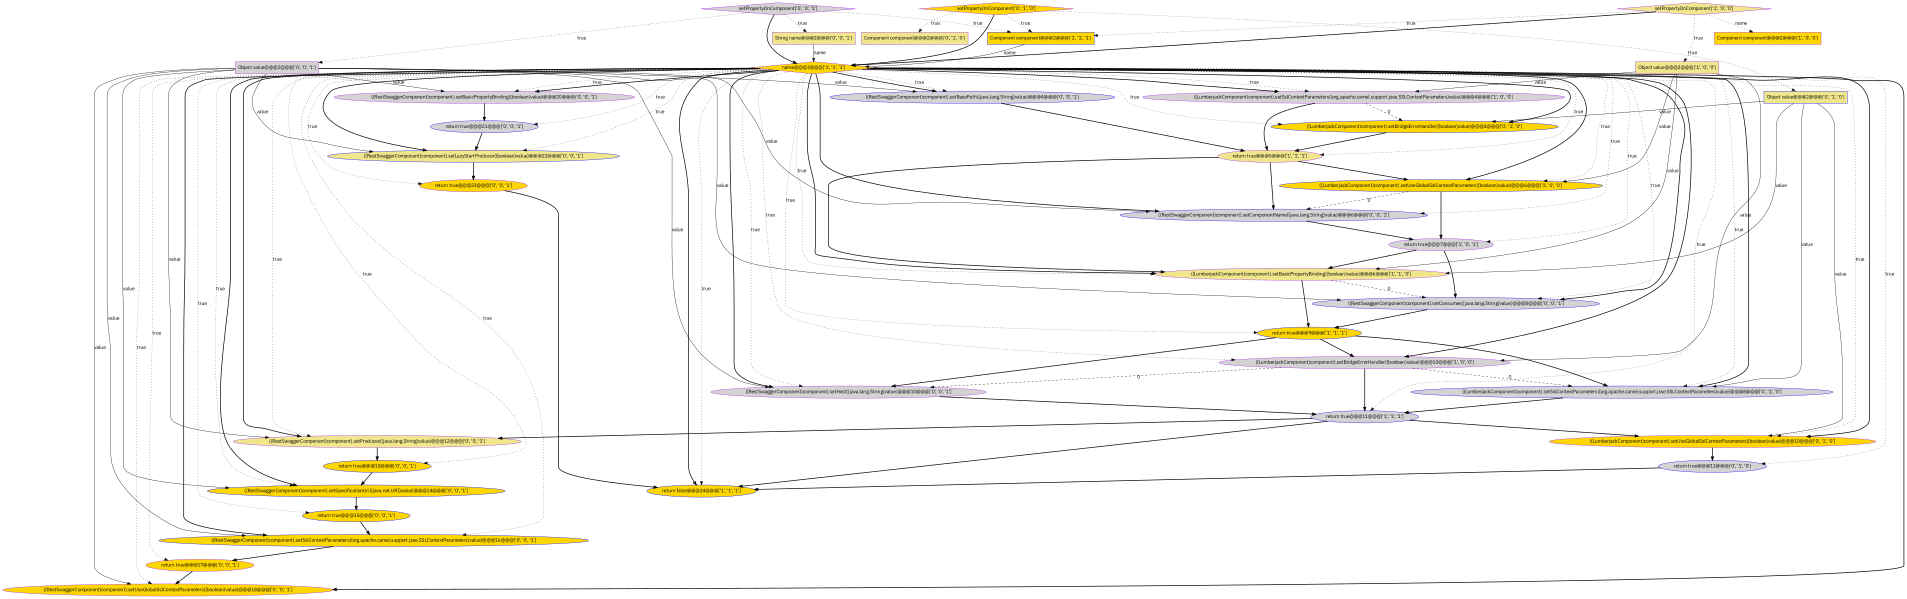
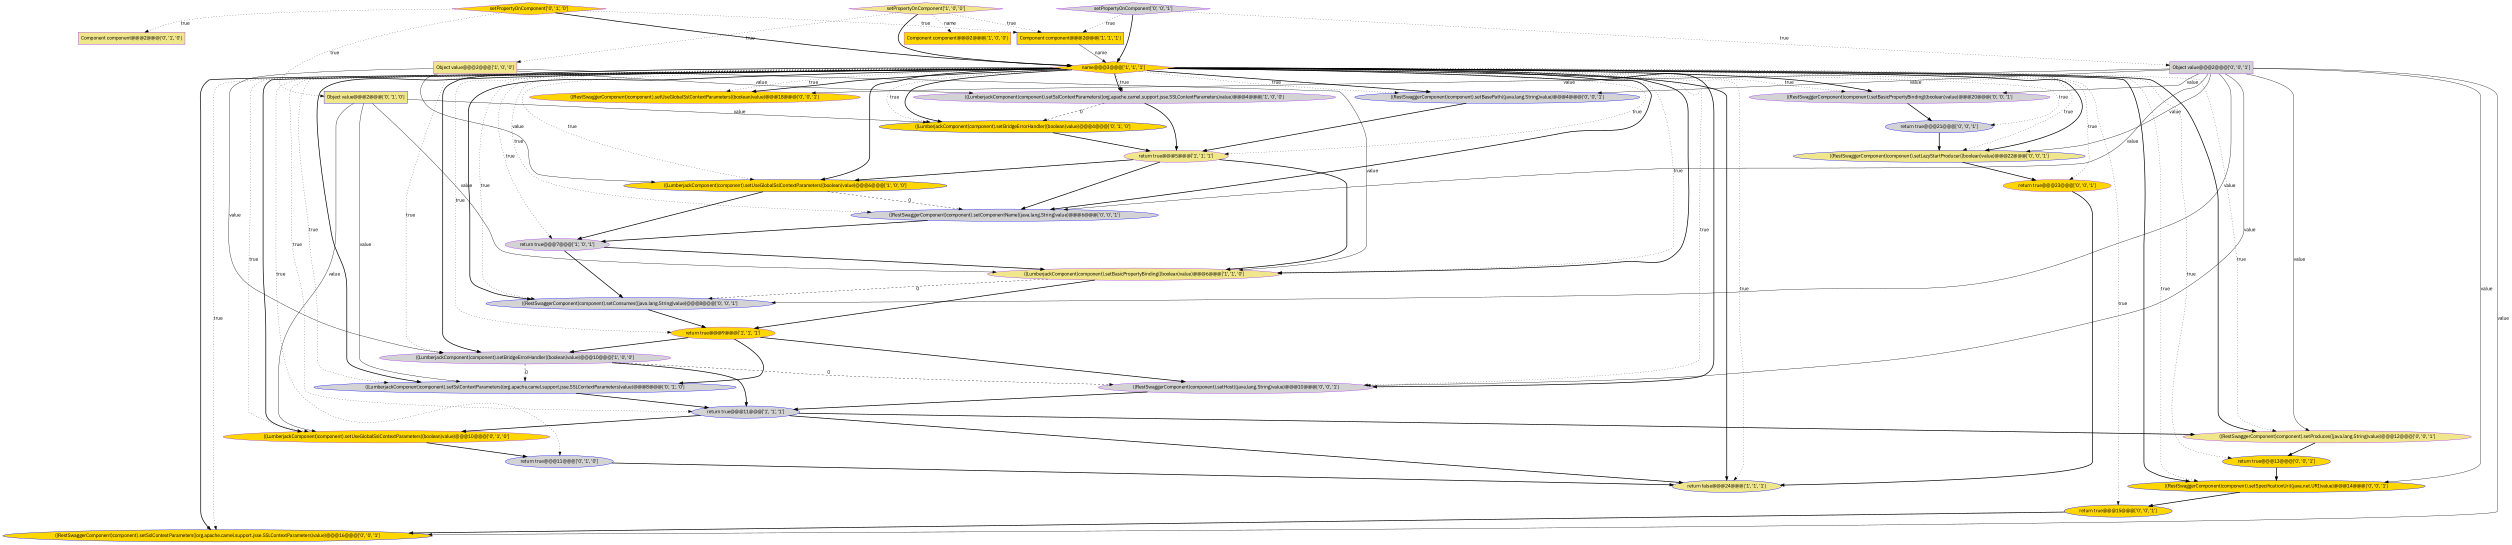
(814, 38) -> none
(1310, 333) -> (723, 333)
(702, 491) -> (1727, 486)
(200, 565) -> none
